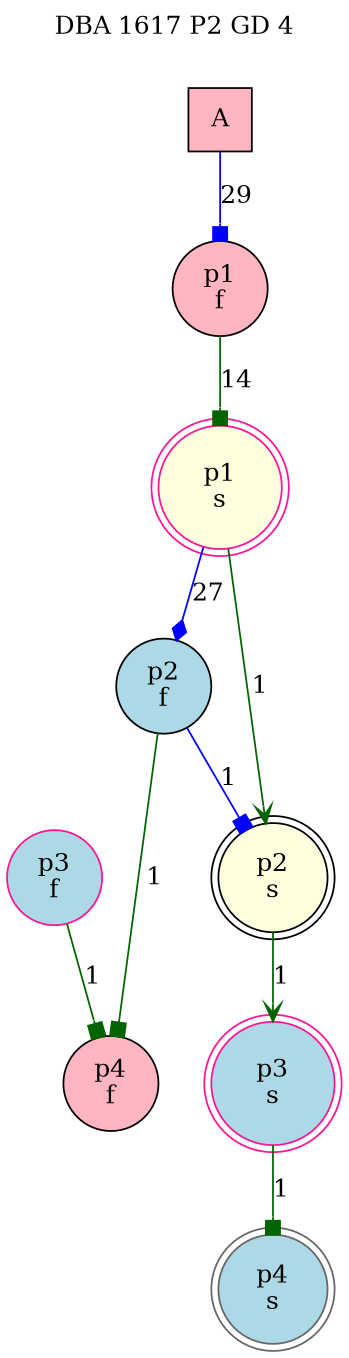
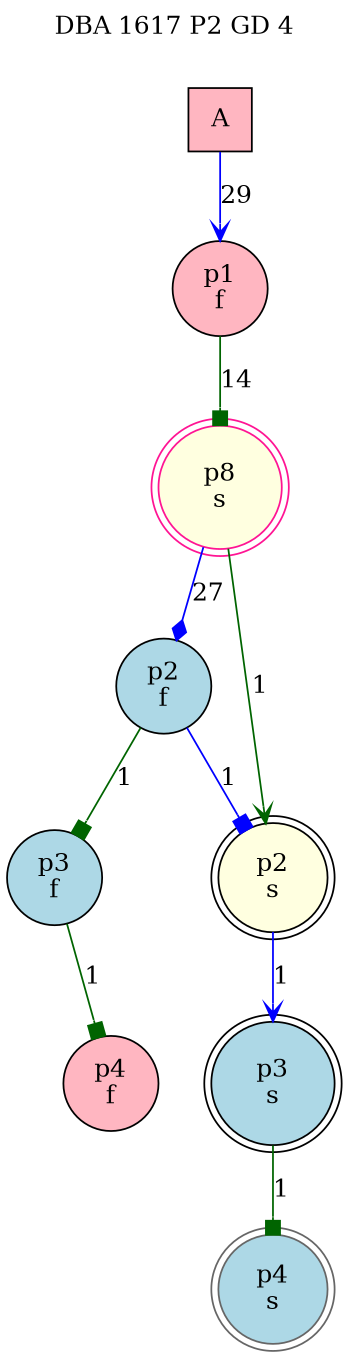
(220, 187) -> (220, 187)
(220, 487) -> (220, 487)
(139, 876) -> (114, 774)
(55, 878) -> (55, 878)
(273, 968) -> (273, 968)
(273, 1083) -> (273, 1083)
